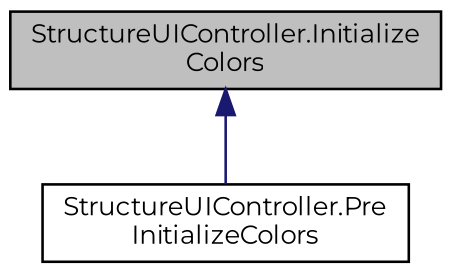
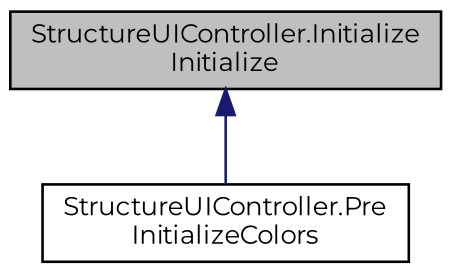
(226, 50) -> (226, 50)
